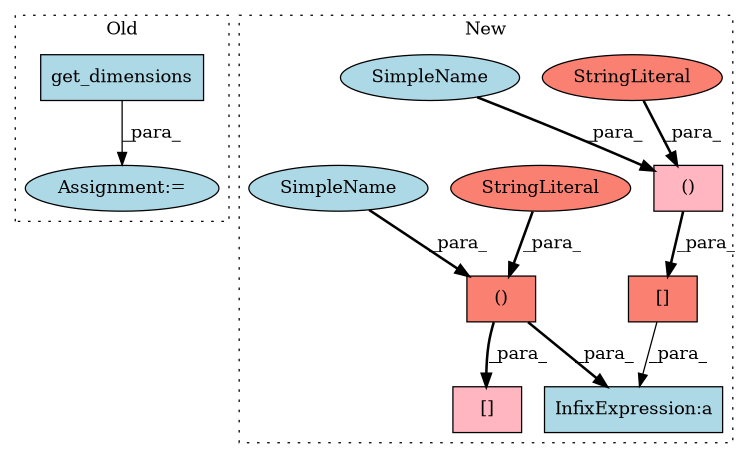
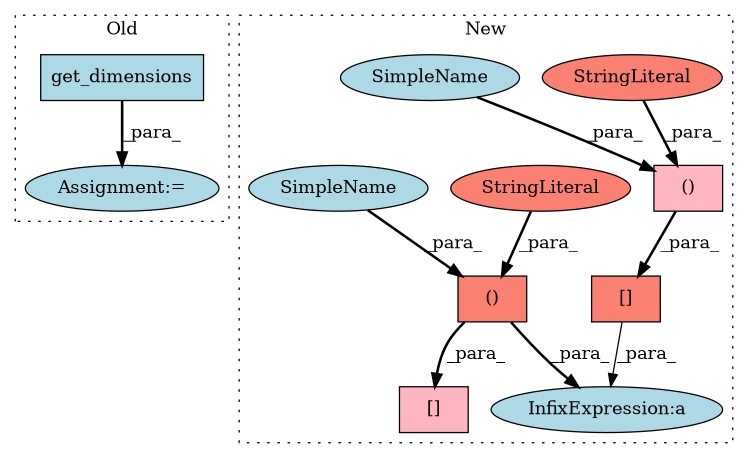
(122, 127) -> (122, 127)
(634, 410) -> (607, 410)
